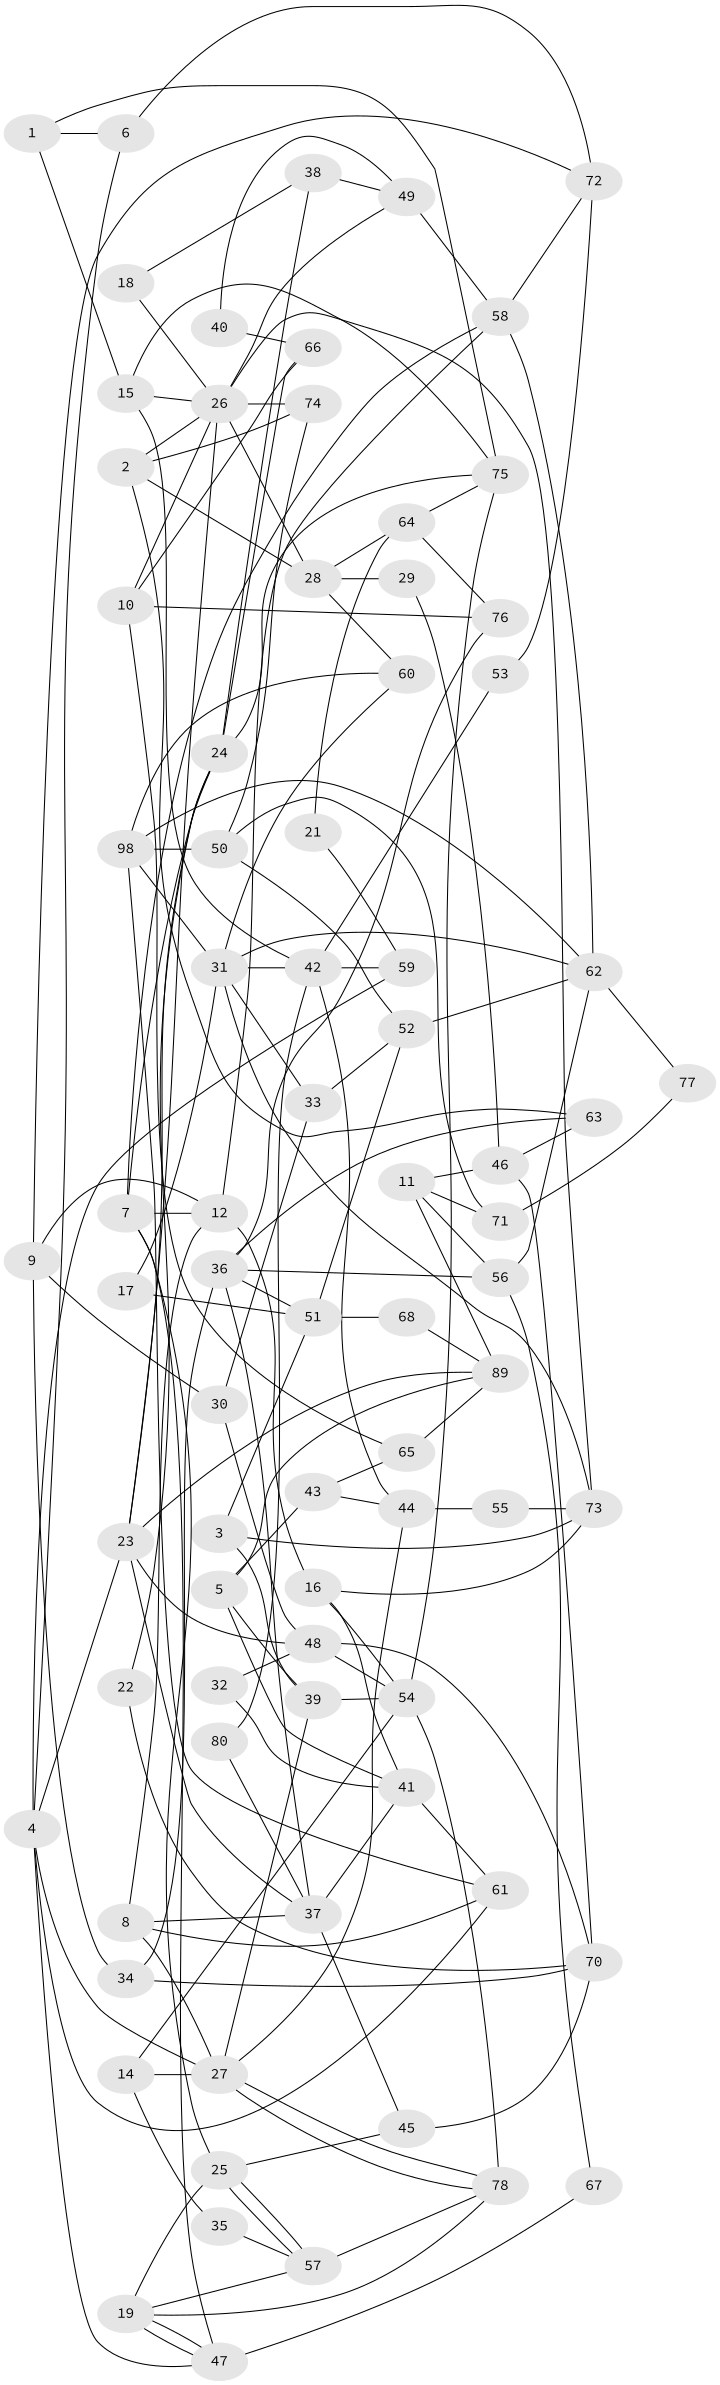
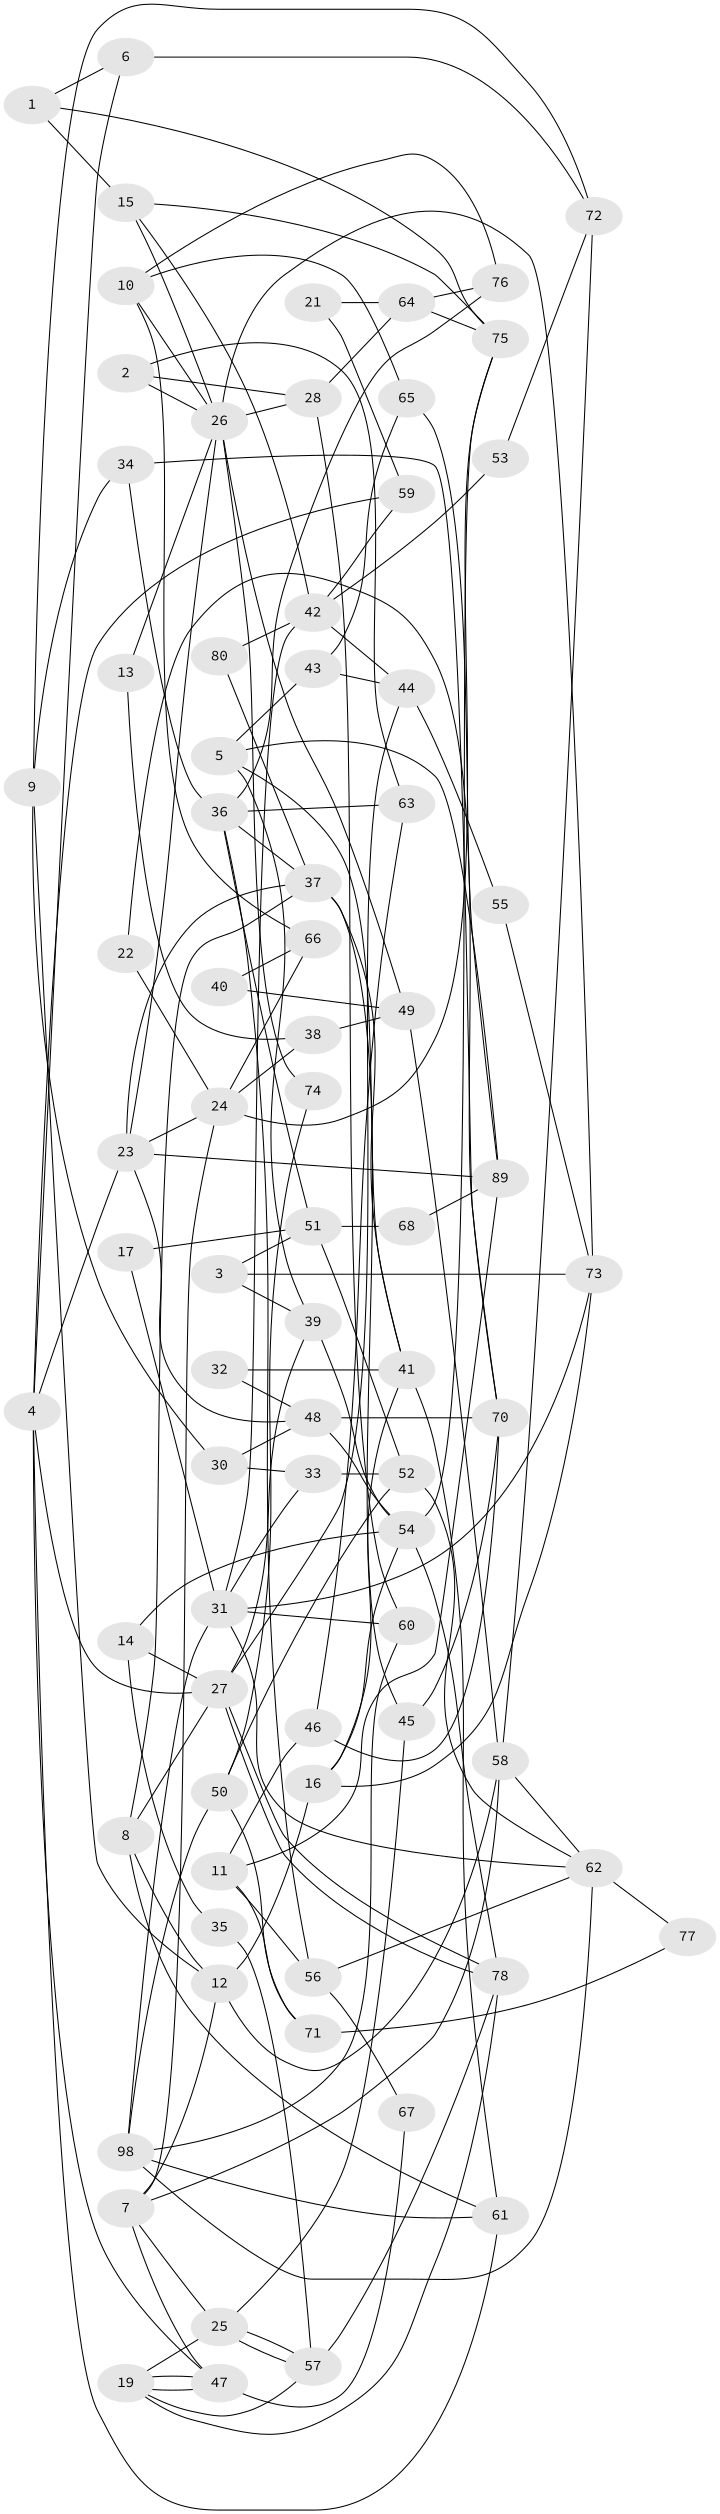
(126, 283) -> (126, 673)
(222, 441) -> none
(407, 579) -> none
